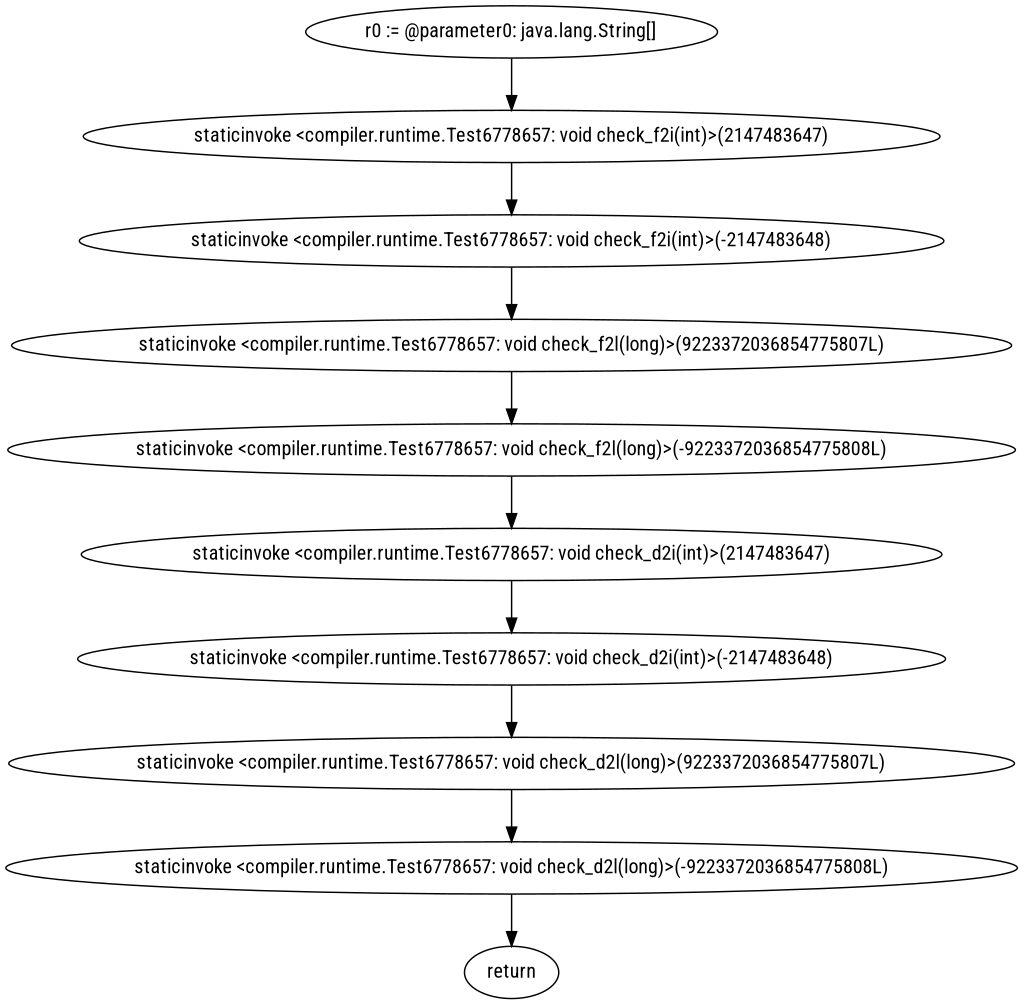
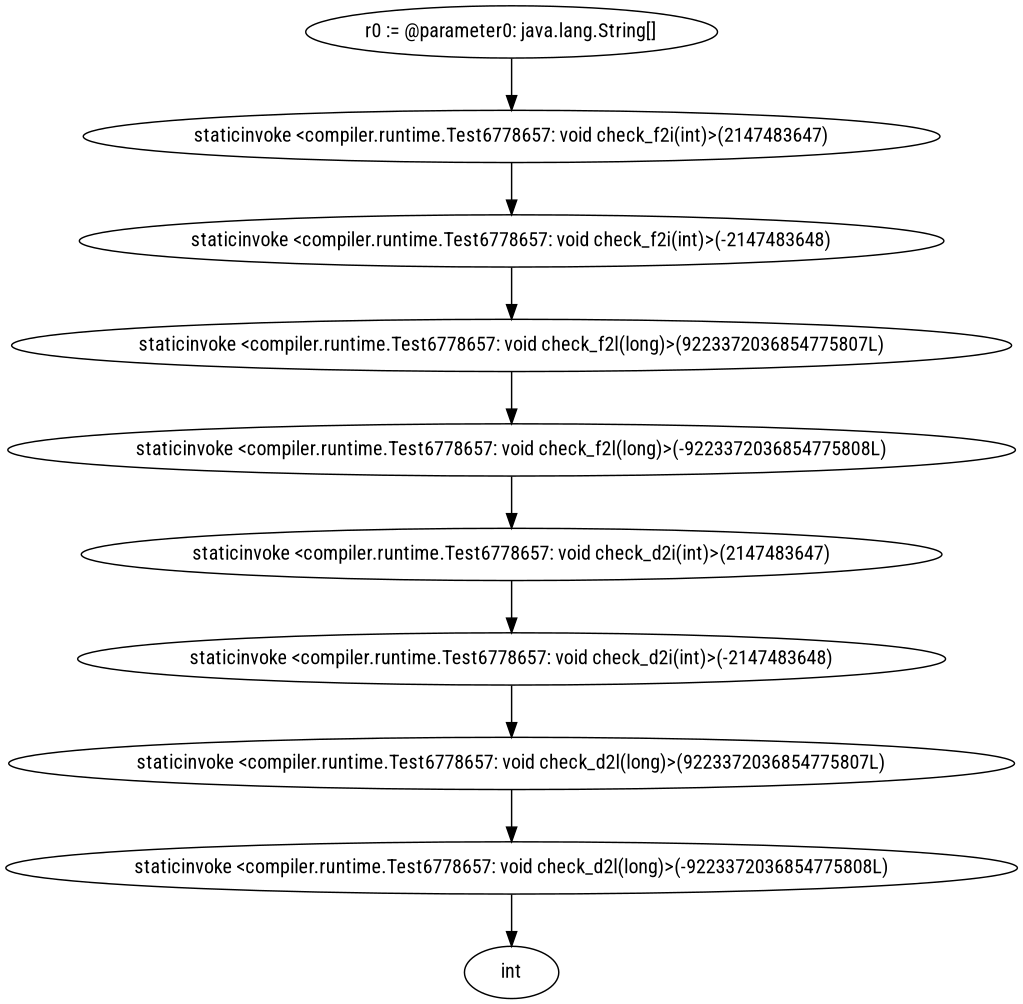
(512, 972) -> (512, 972)
